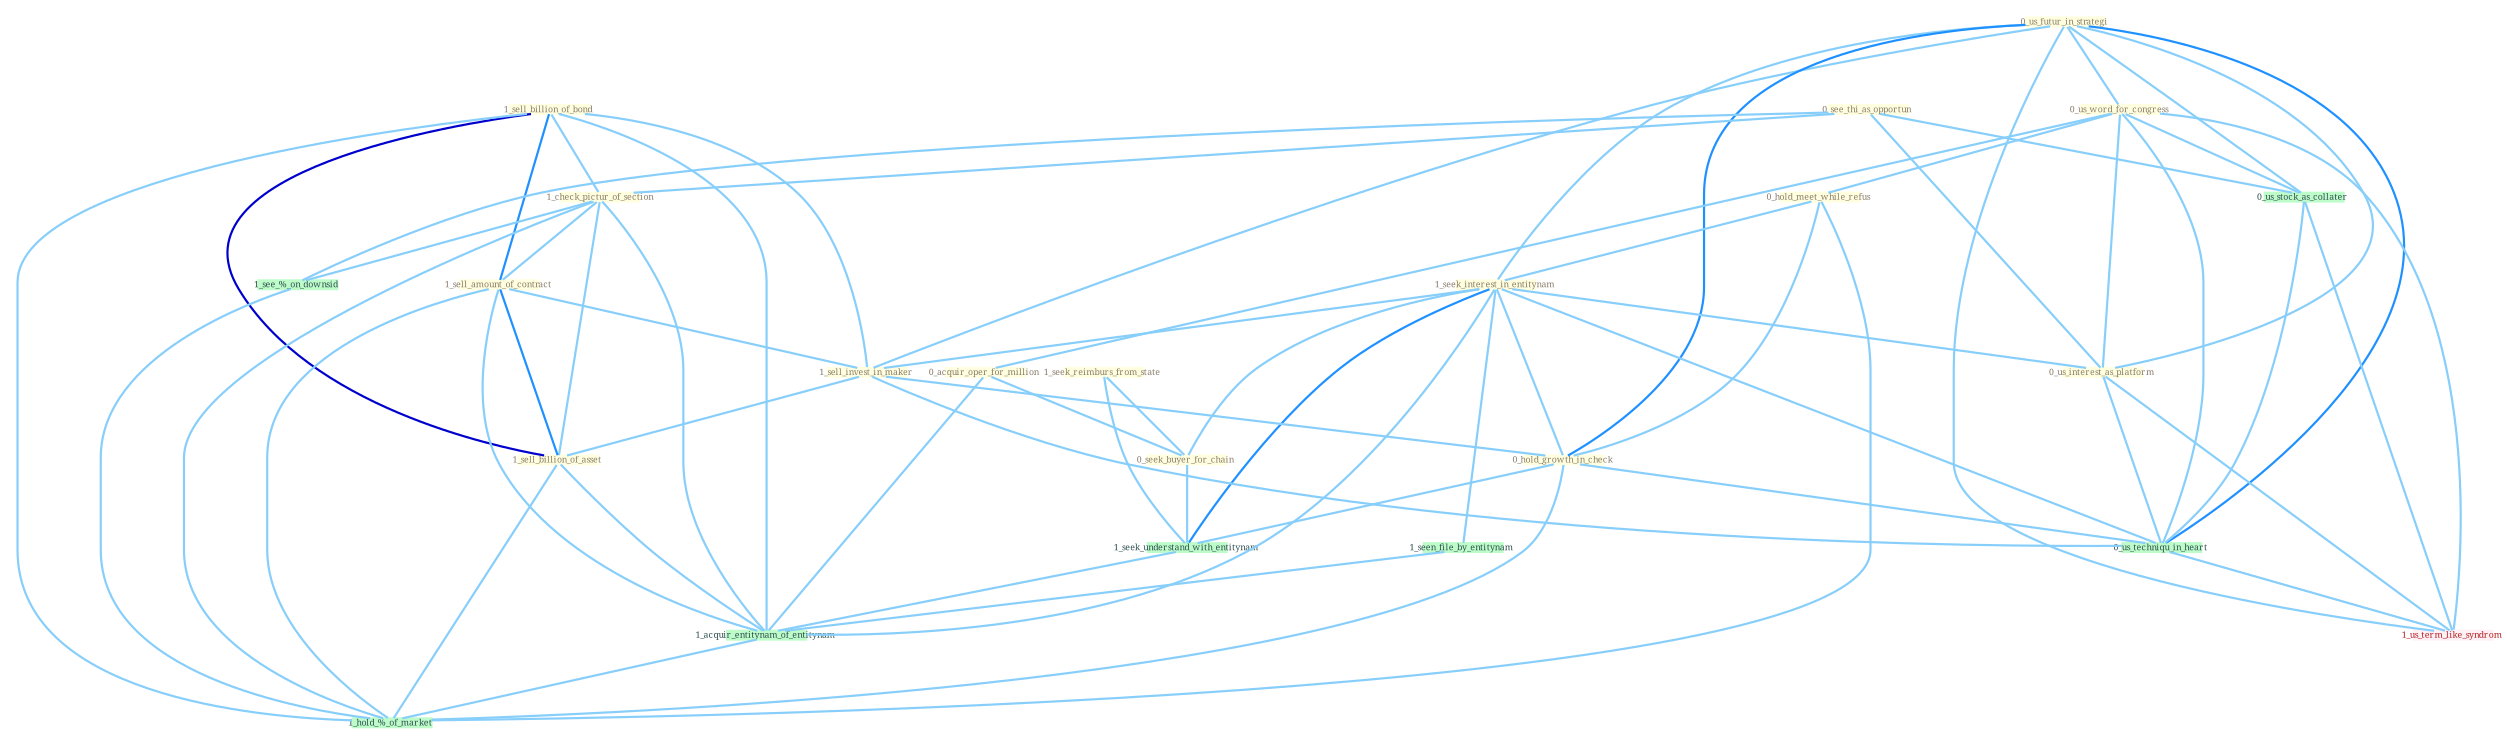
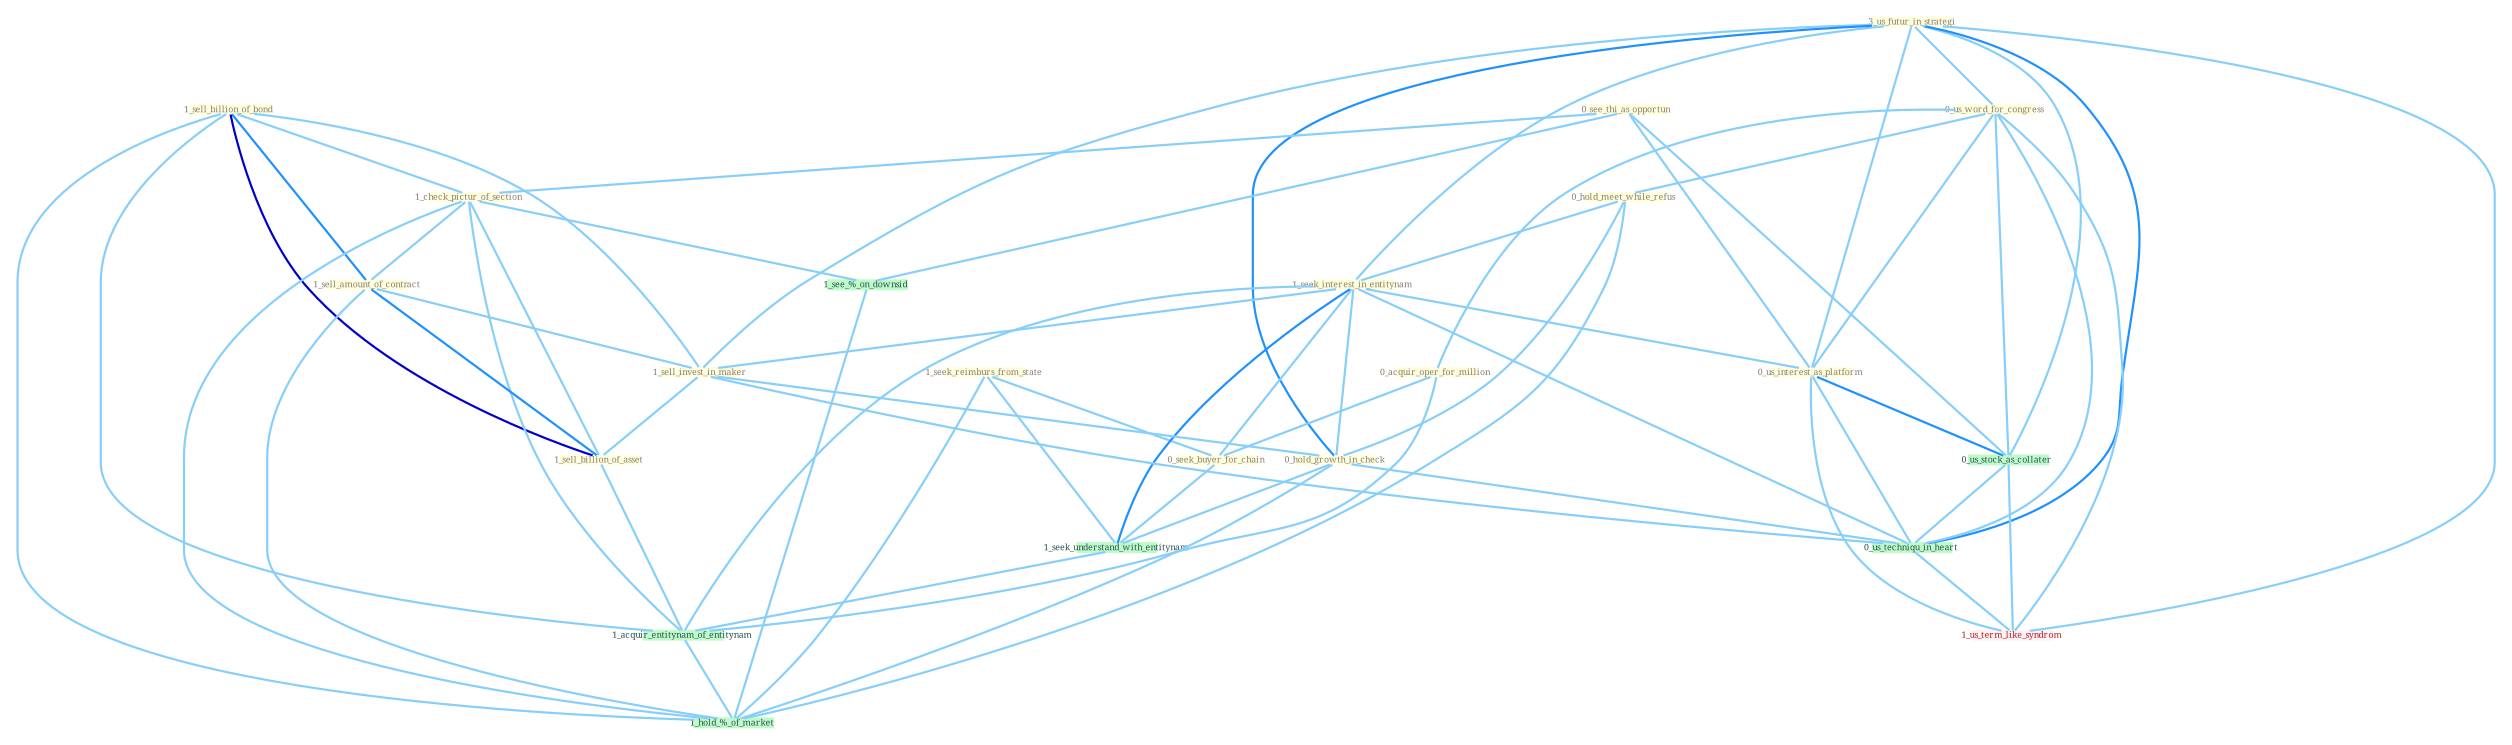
(2065, 22) -> (1912, 22)
none -> (1910, 416)
(541, 517) -> none
(1463, 548) -> none
(475, 592) -> (875, 558)
